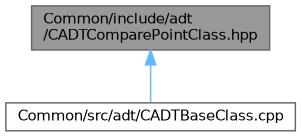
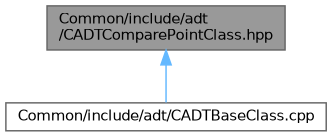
(151, 117) -> (166, 117)
